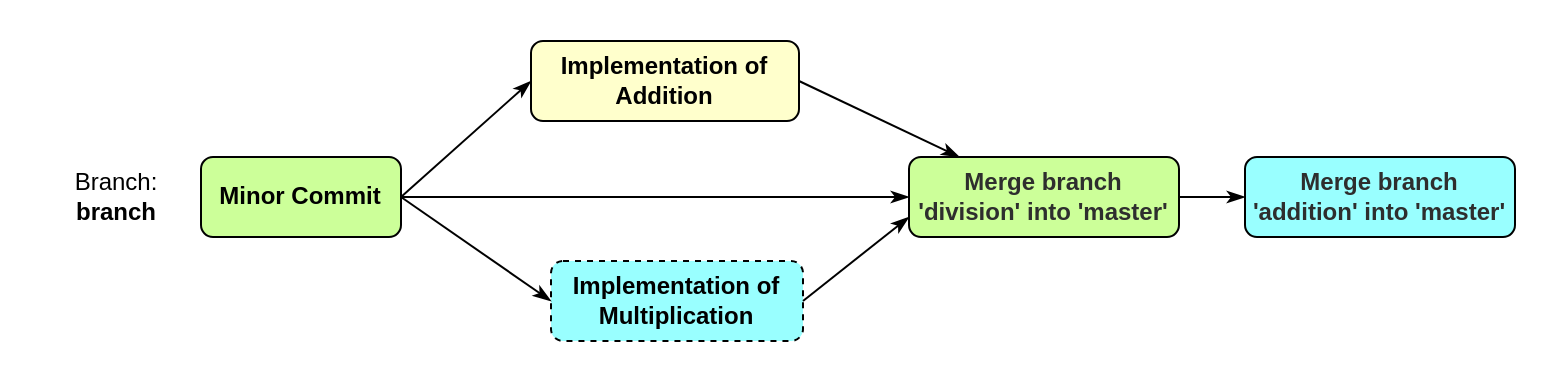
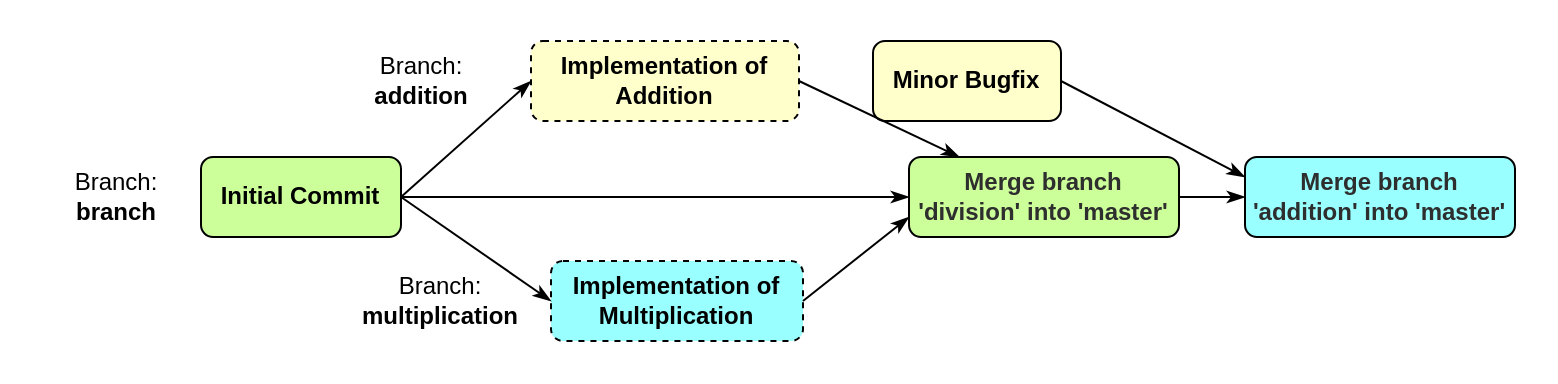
none -> (422, 81)
(665, 81) -> (665, 81)
none -> (967, 81)
none -> (1147, 126)
(301, 197) -> (301, 197)
none -> (441, 301)
